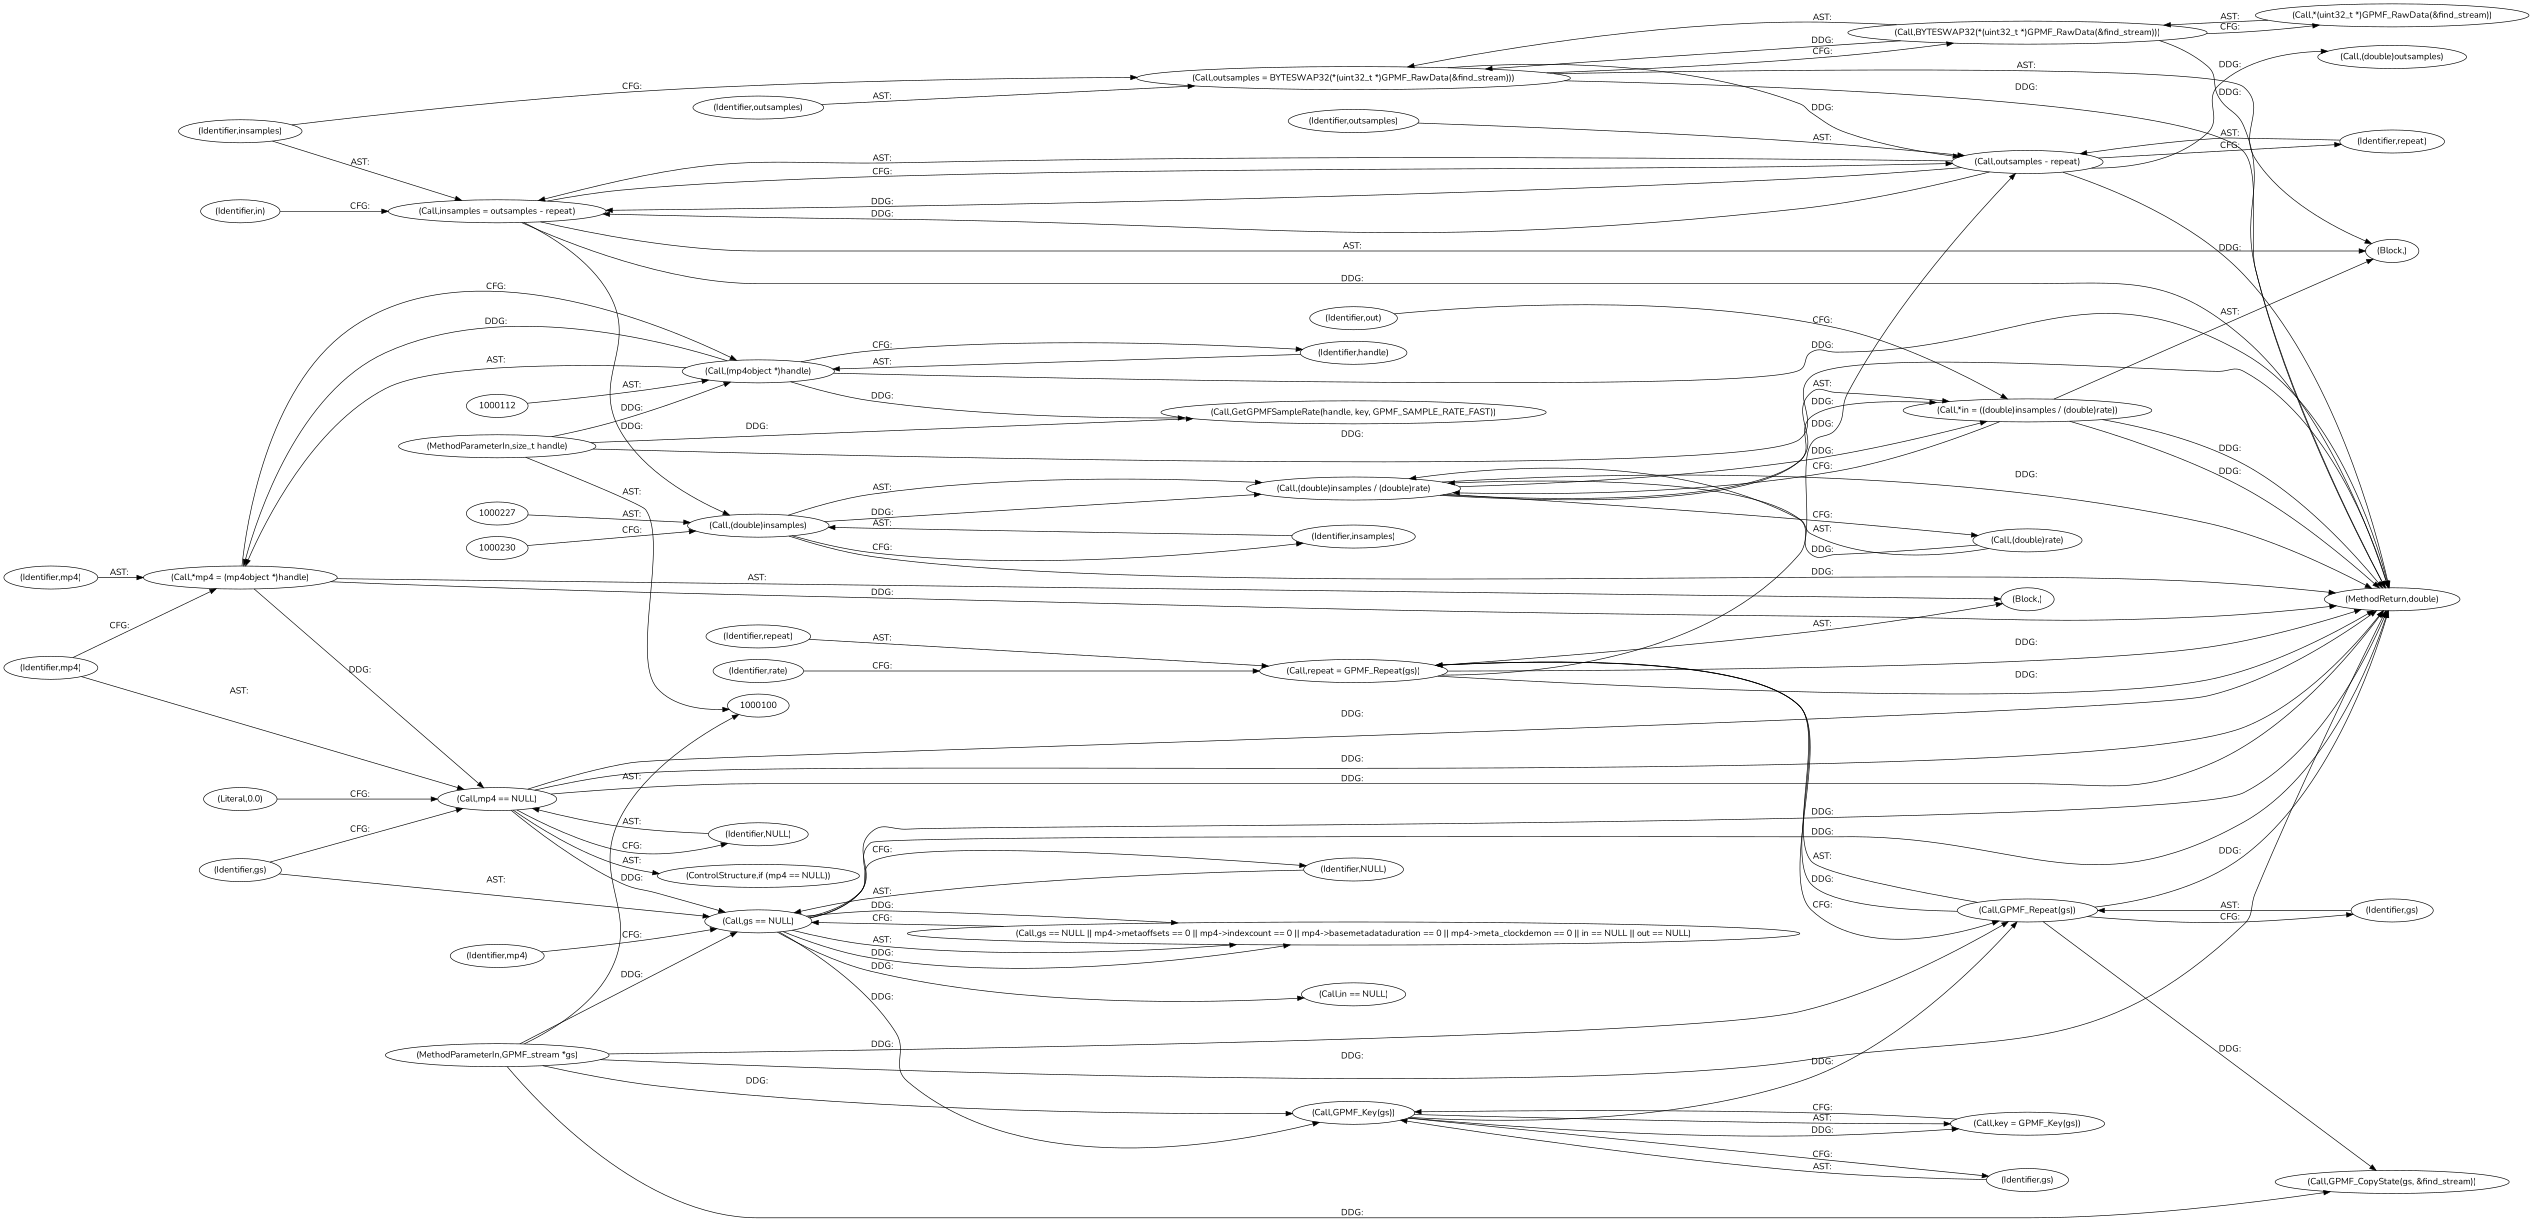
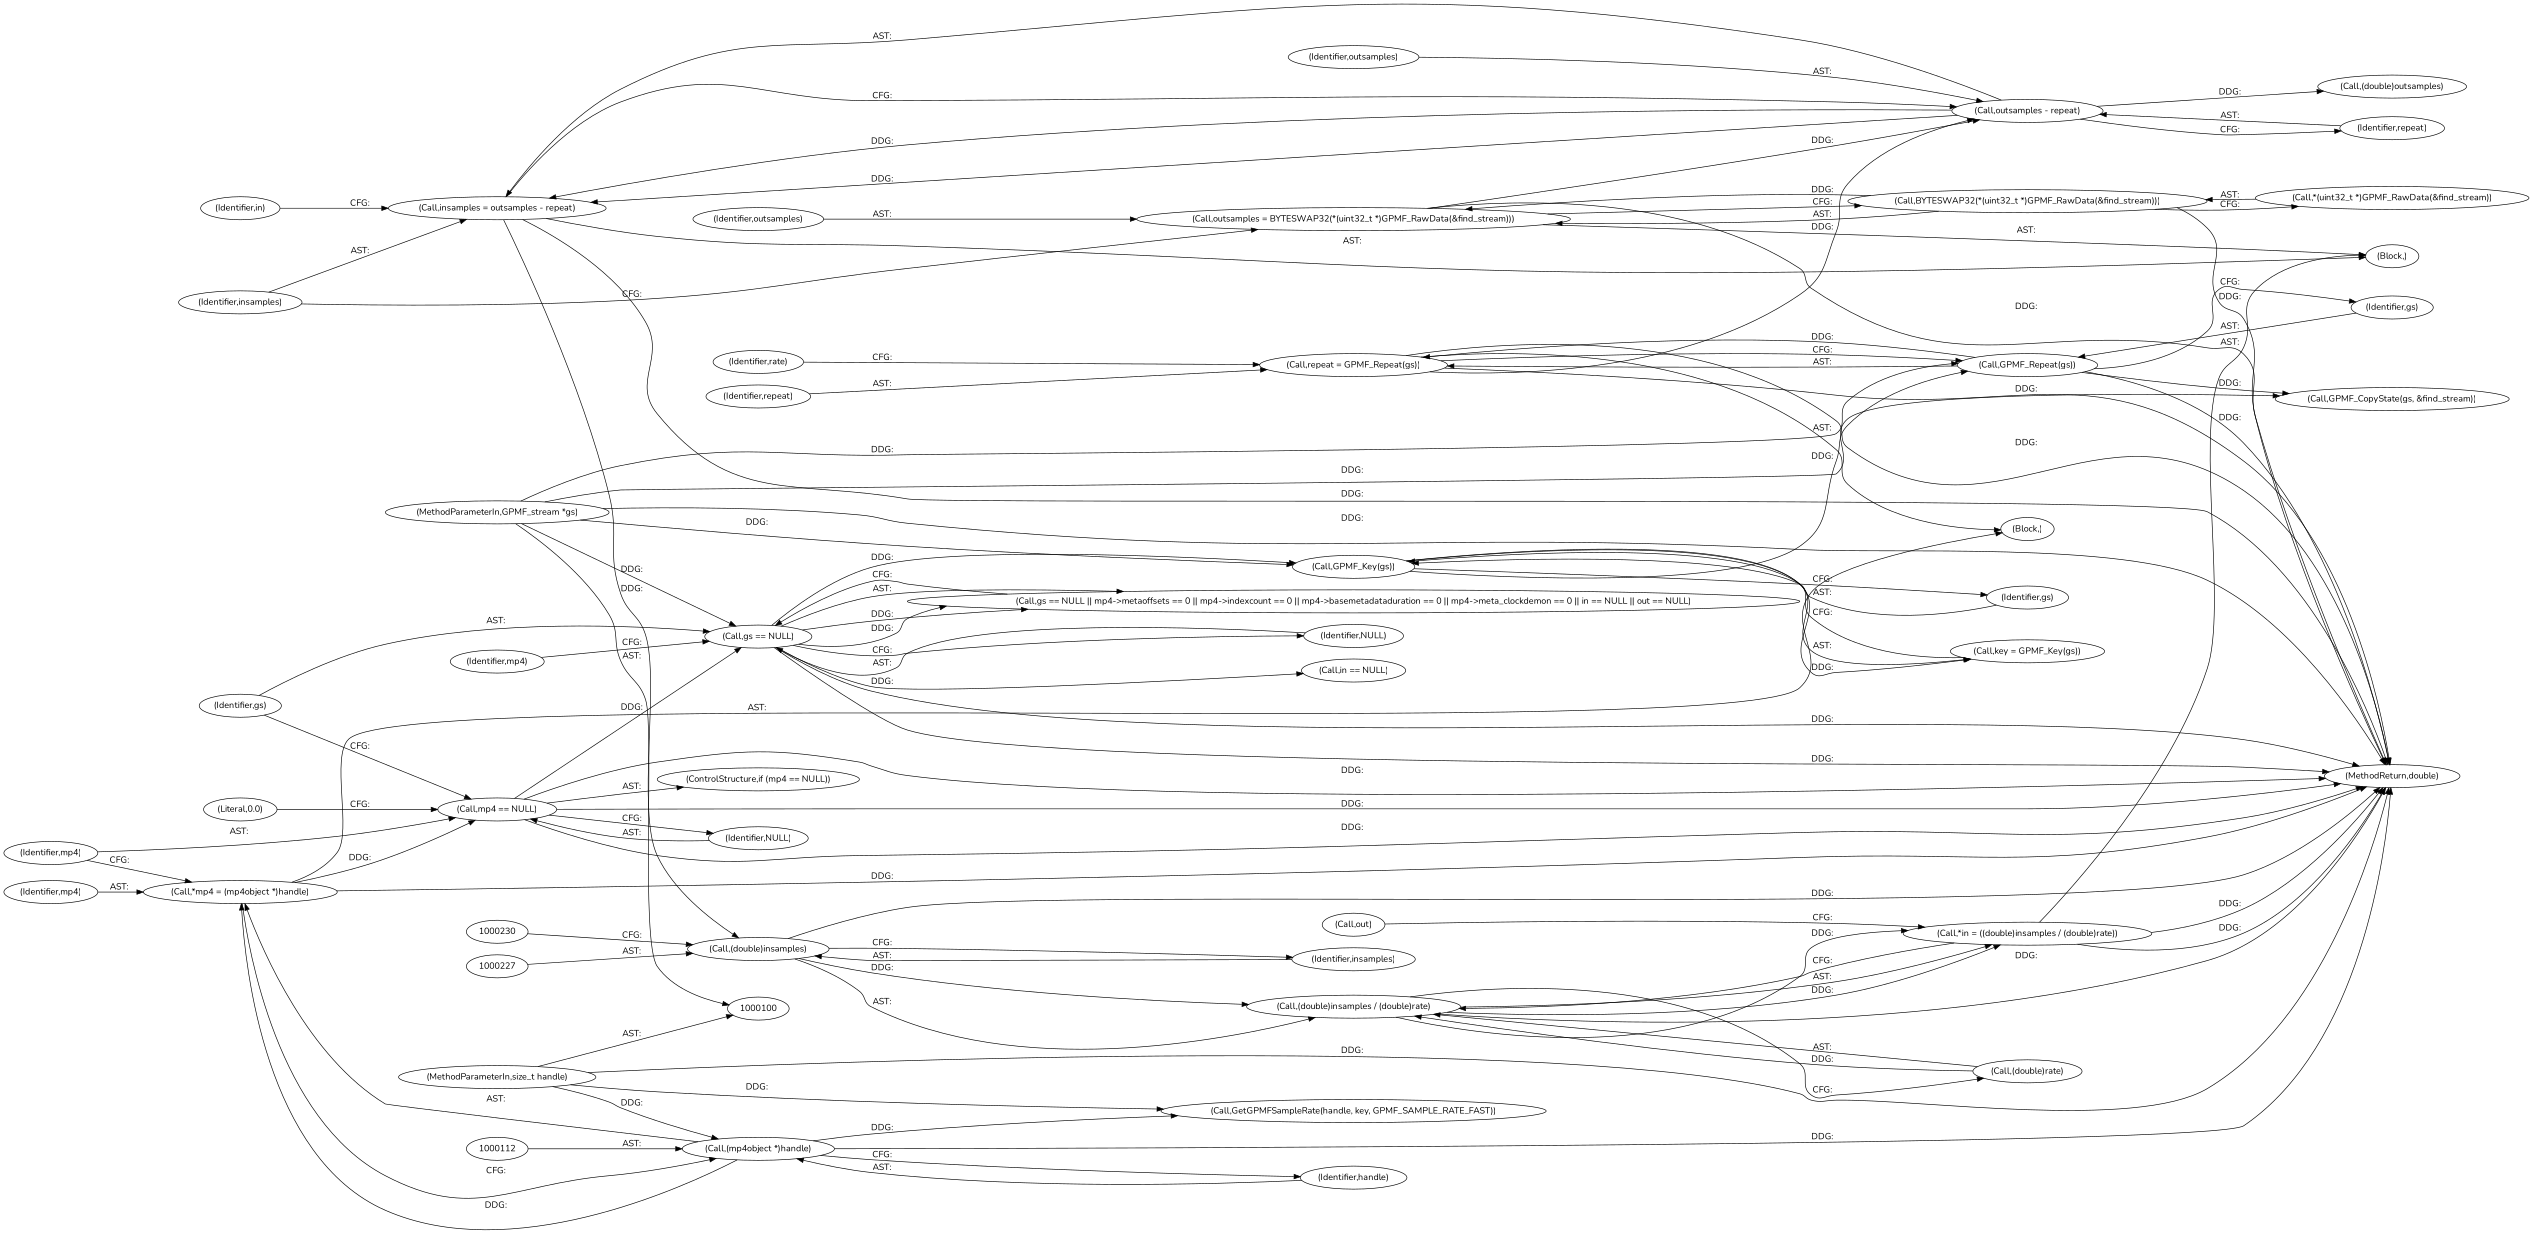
(1354, 318) -> (1354, 925)
(2284, 327) -> none
